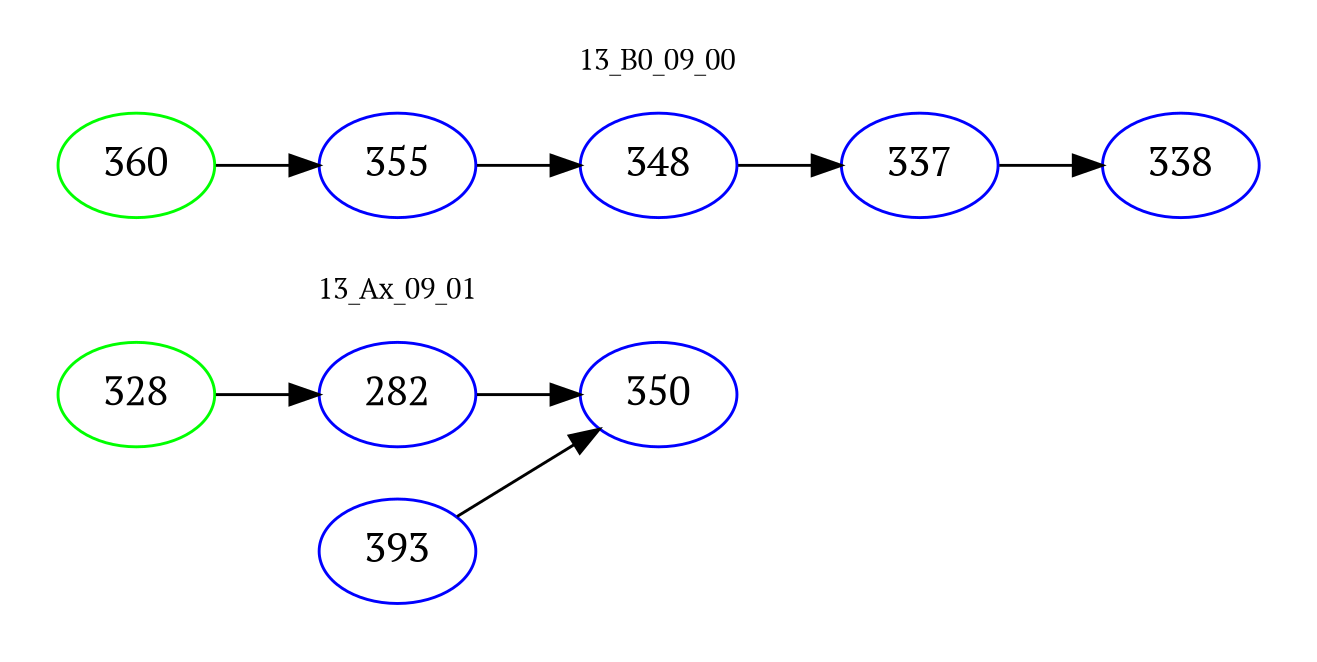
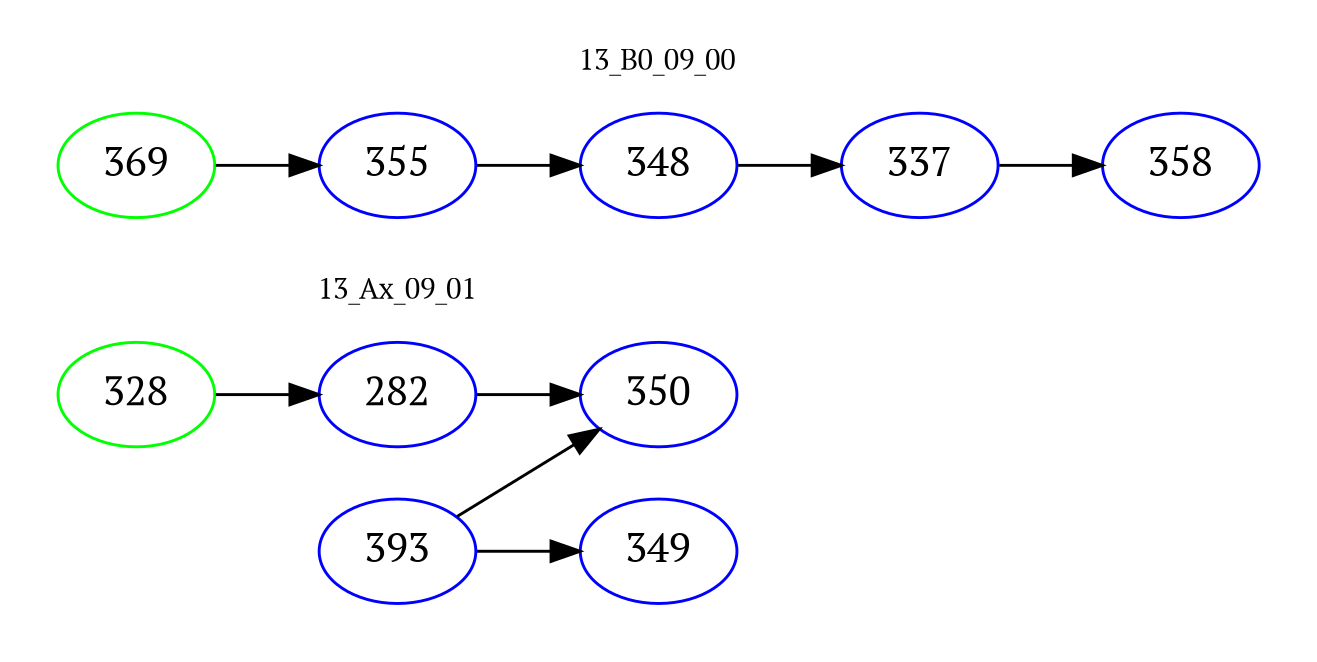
(136, 165) -> (136, 165)
(1181, 165) -> (1181, 165)
none -> (659, 551)
